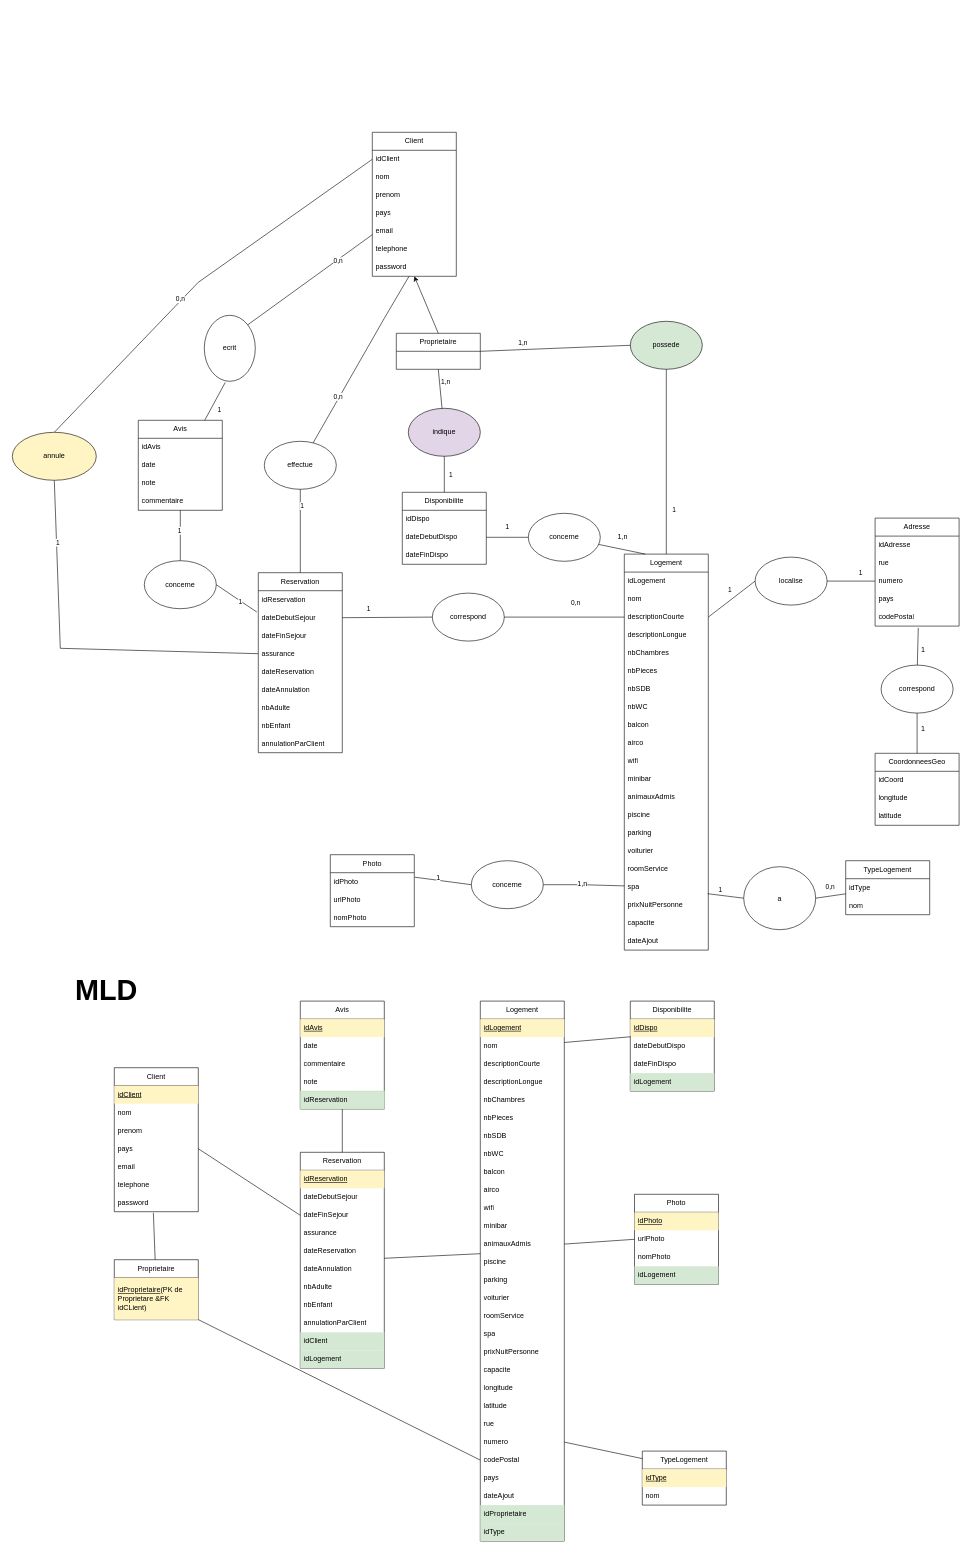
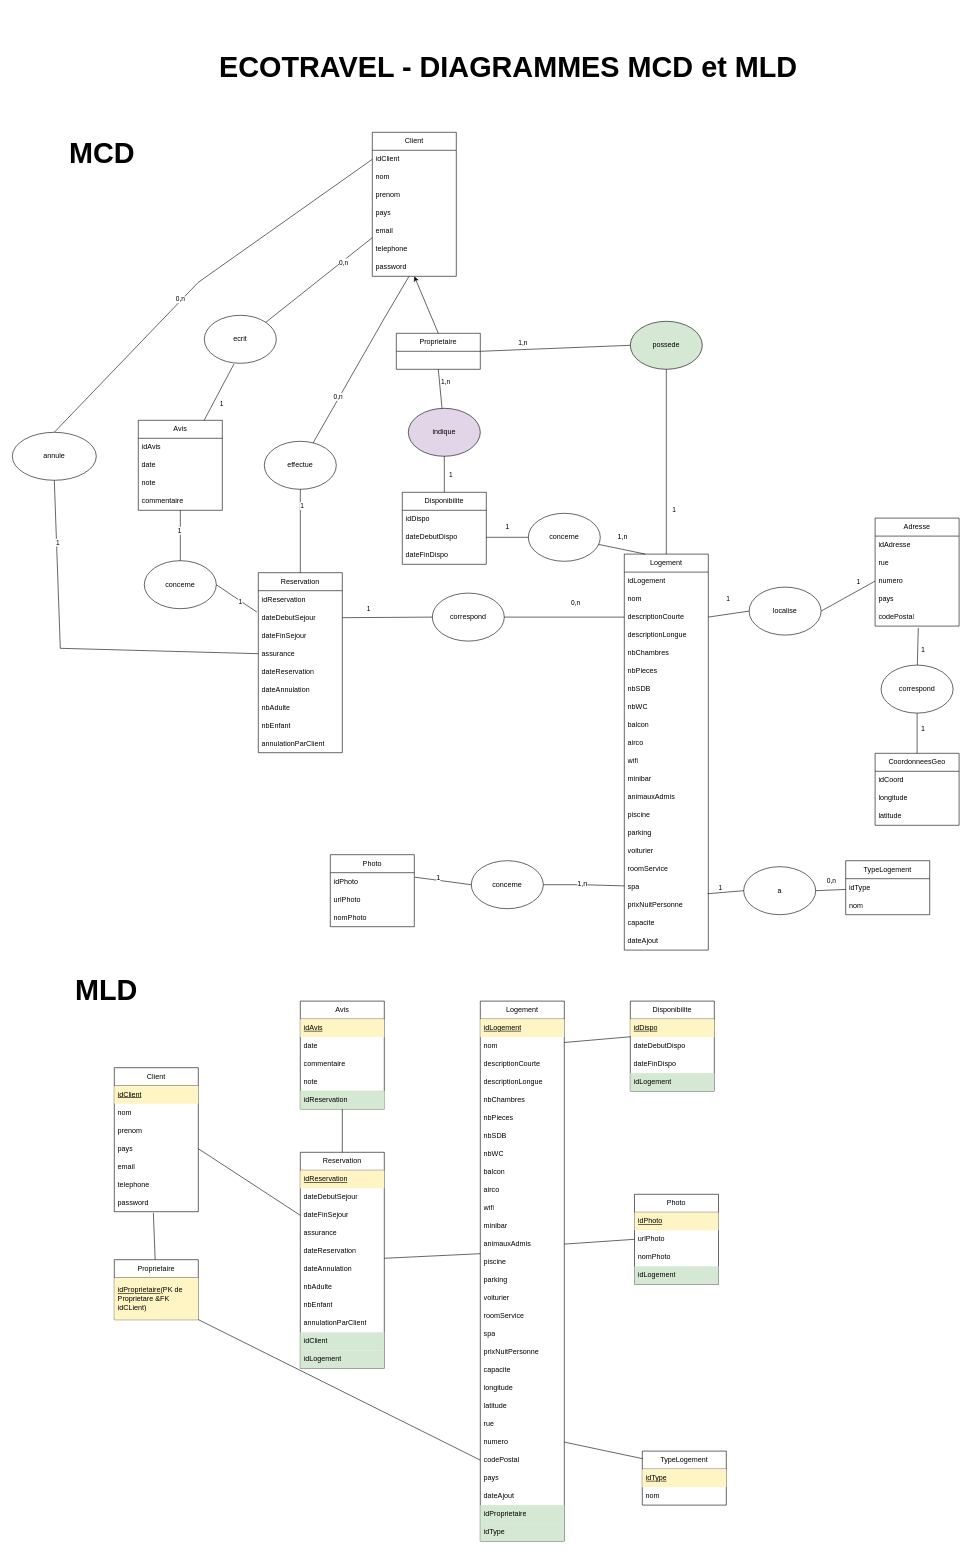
none -> (516, 63)
none -> (105, 153)
(230, 348) -> (240, 339)
(54, 456) -> (54, 456)
(791, 581) -> (785, 611)
(780, 898) -> (780, 891)
